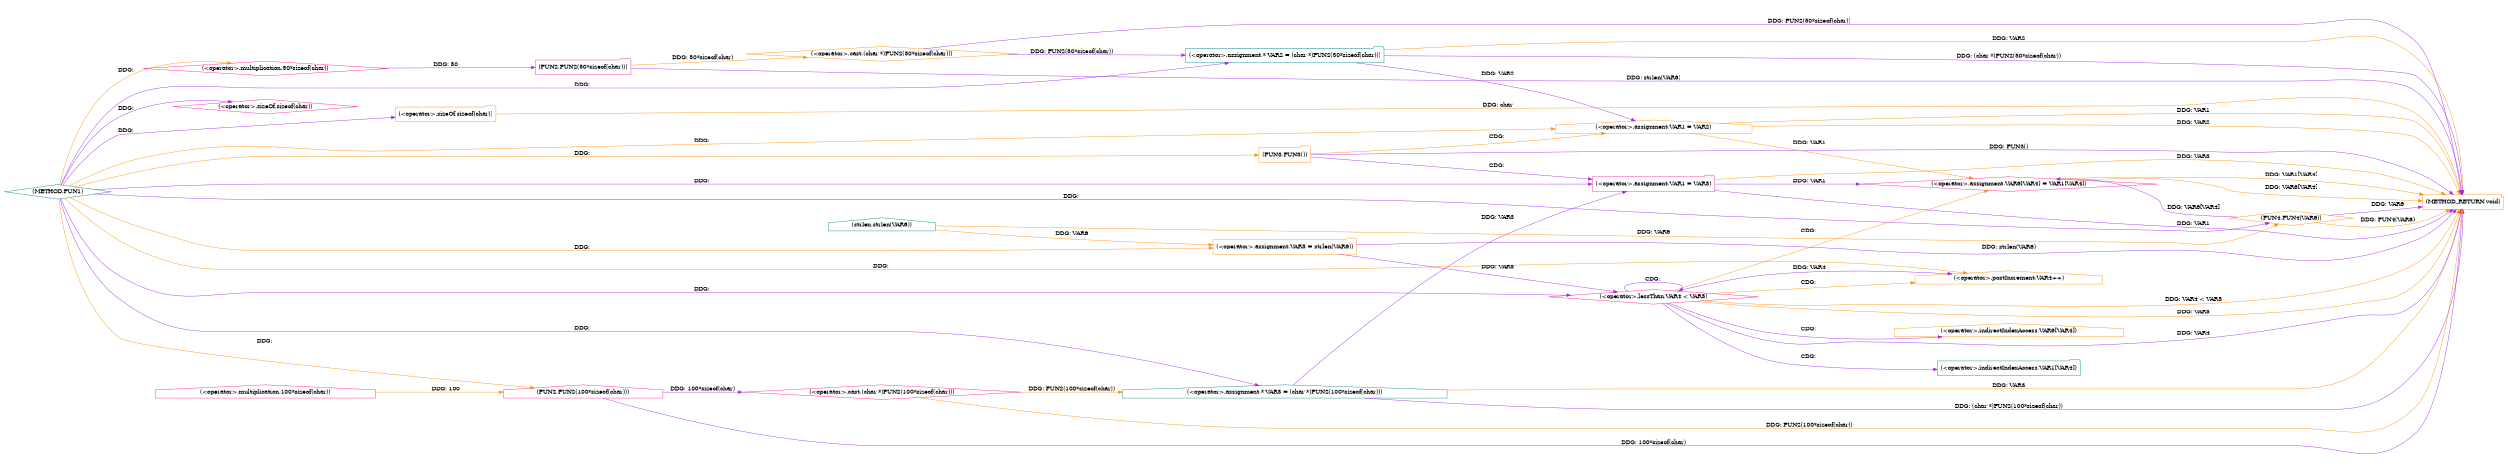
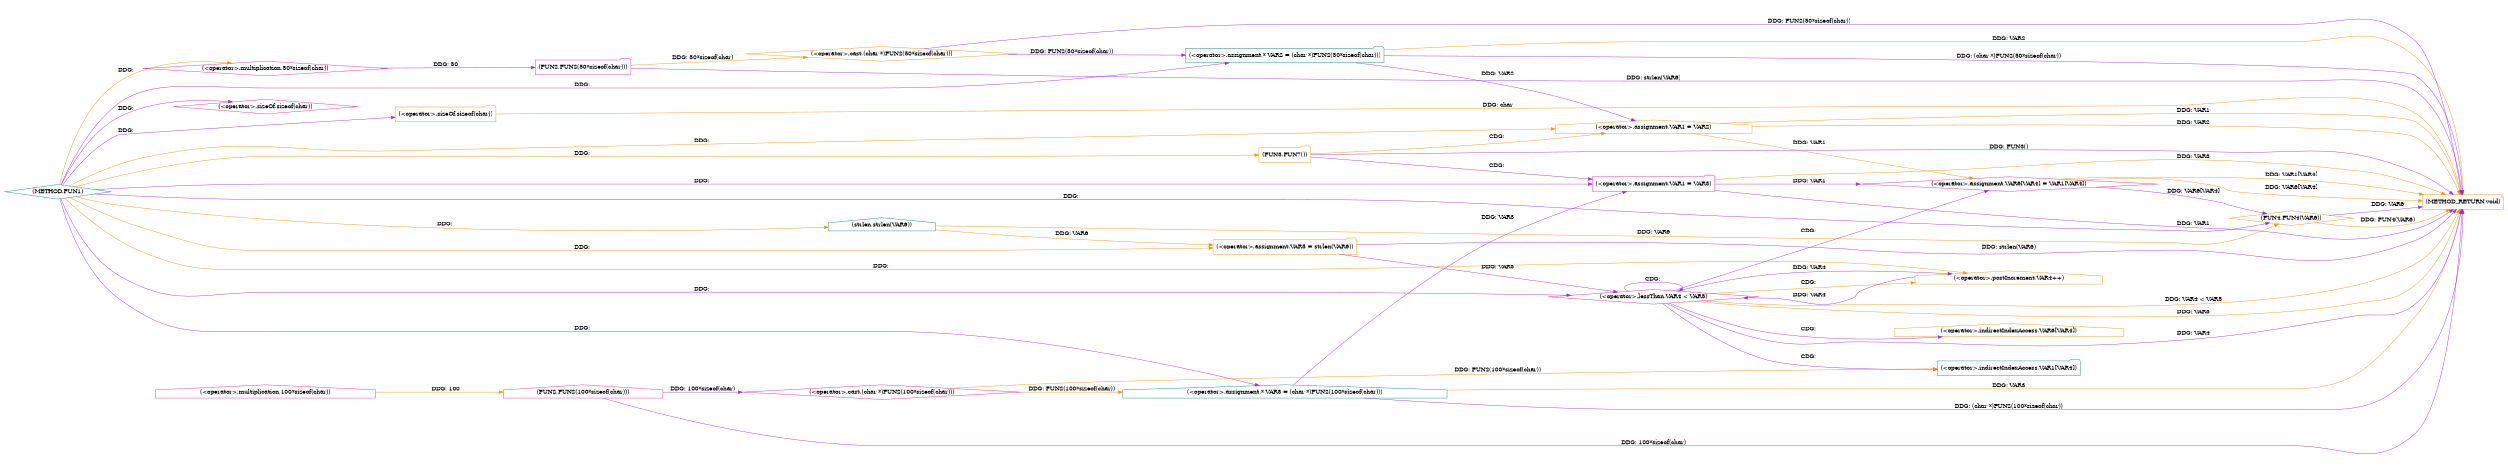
(1285, 155) -> (1285, 155)
(2152, 196) -> (2180, 196)
(1829, 241) -> (1829, 241)
none -> (1842, 301)
(247, 359) -> (449, 228)
(1770, 428) -> (1441, 375)
